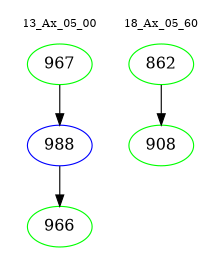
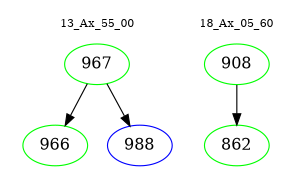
(60, 24) -> (98, 24)
(161, 99) -> (237, 99)
(60, 181) -> (79, 100)
